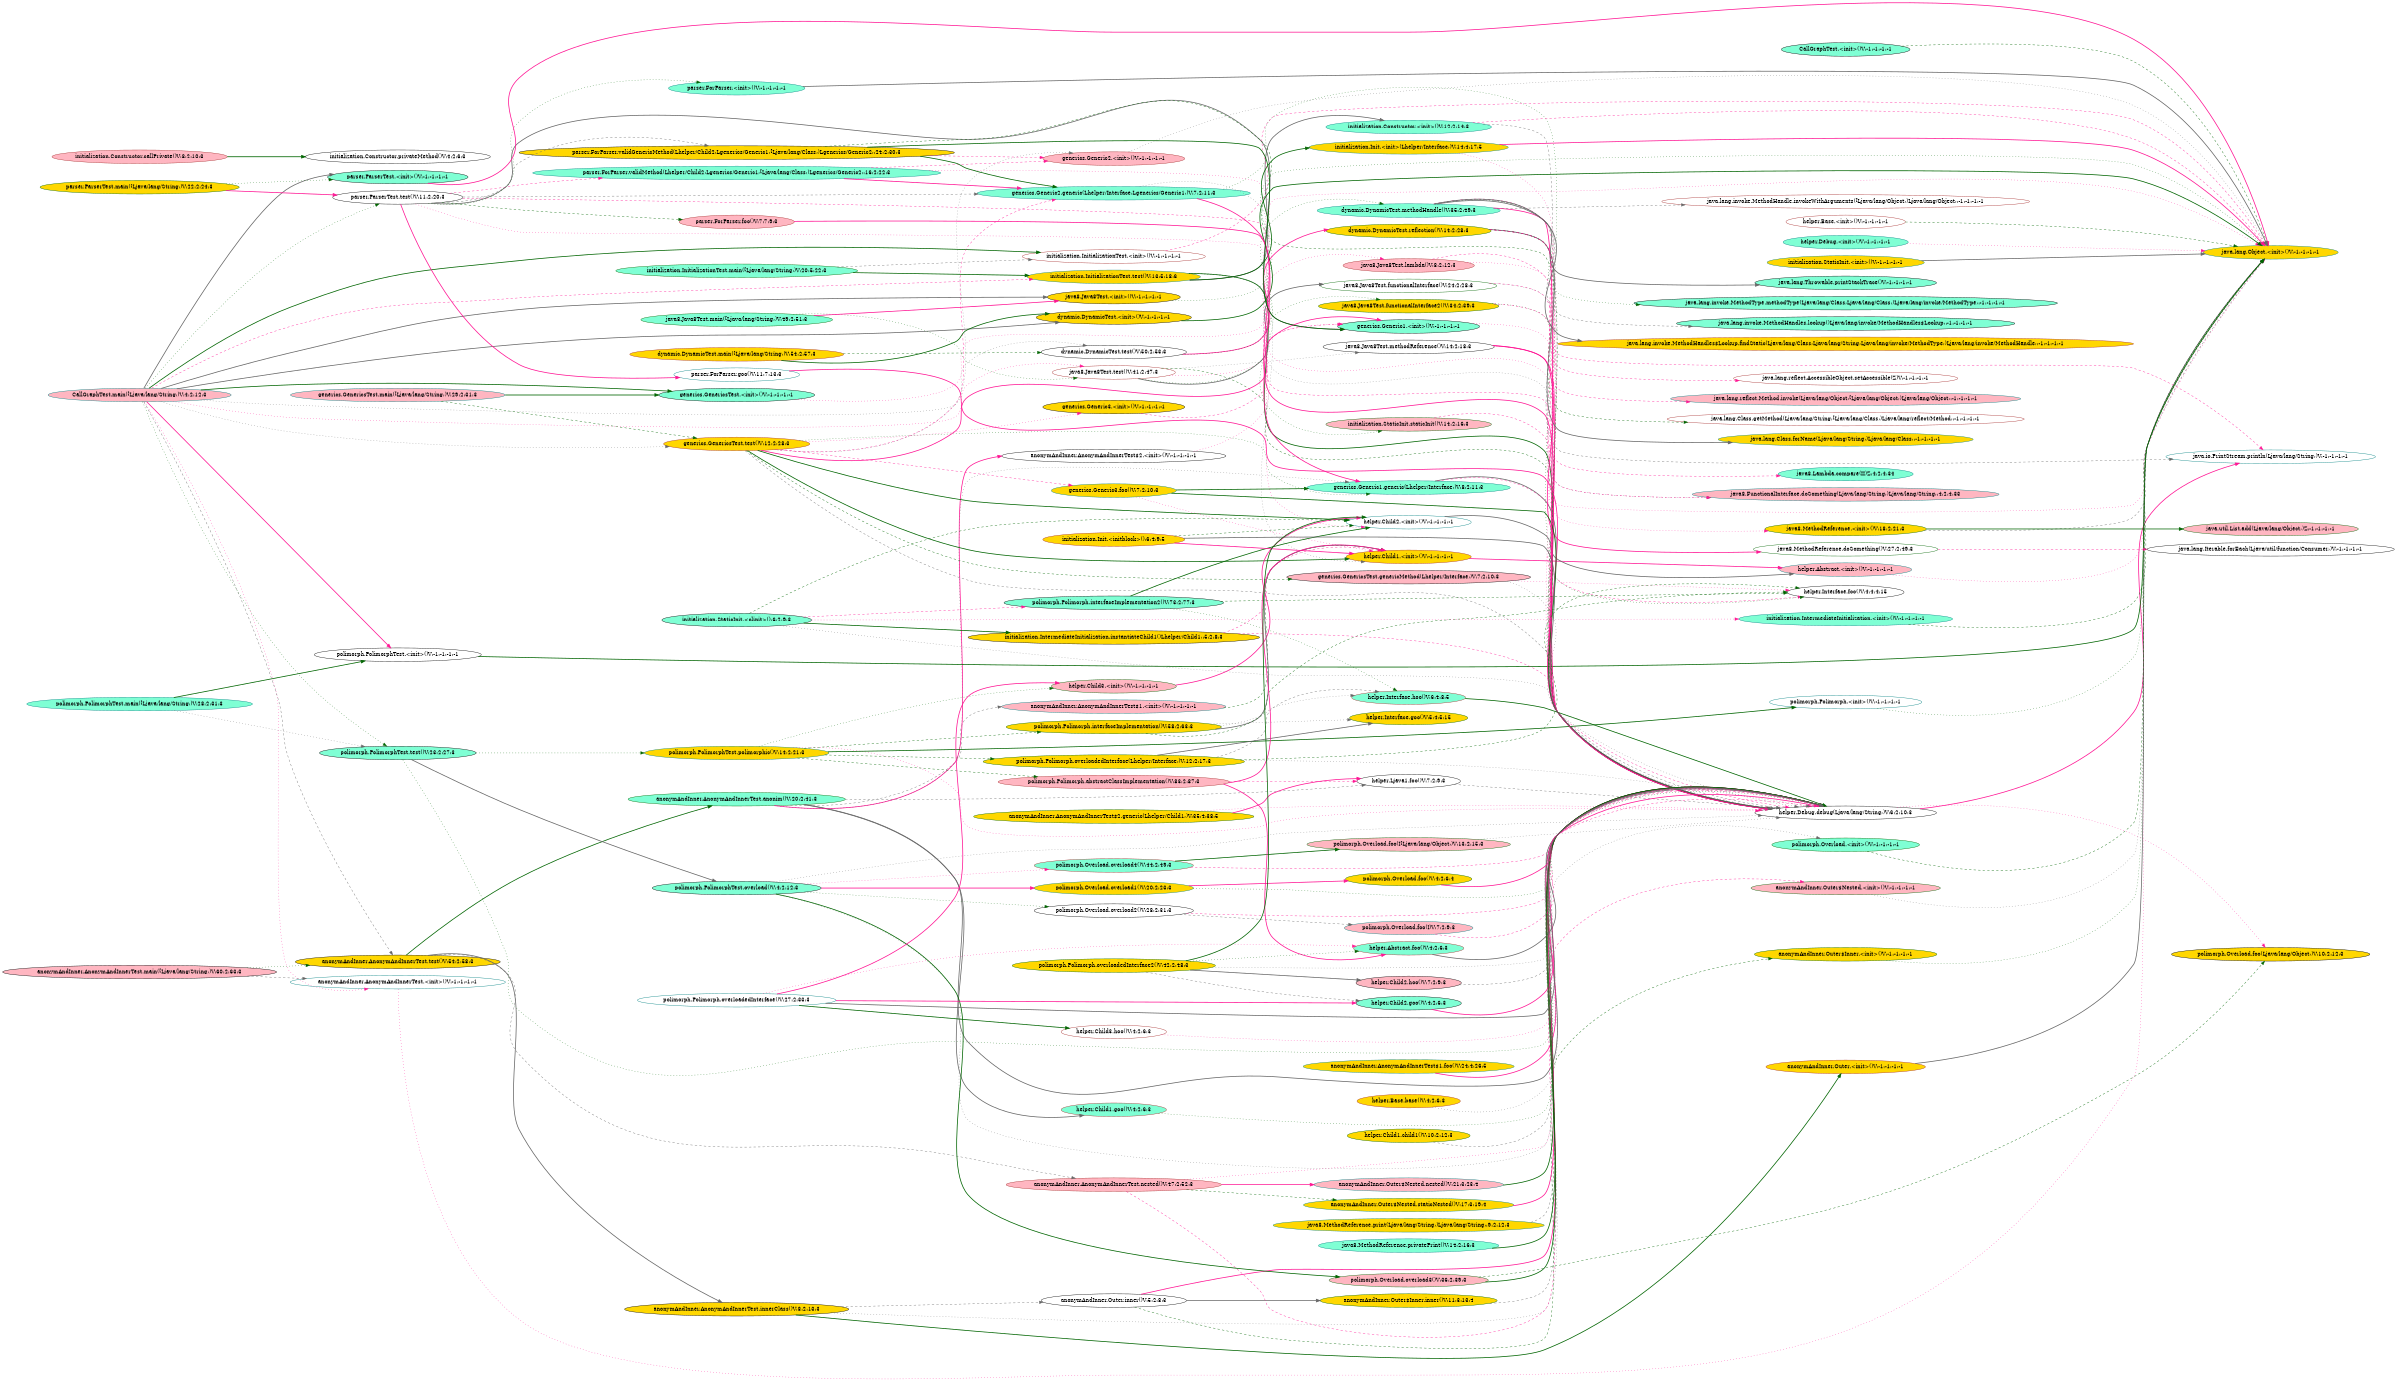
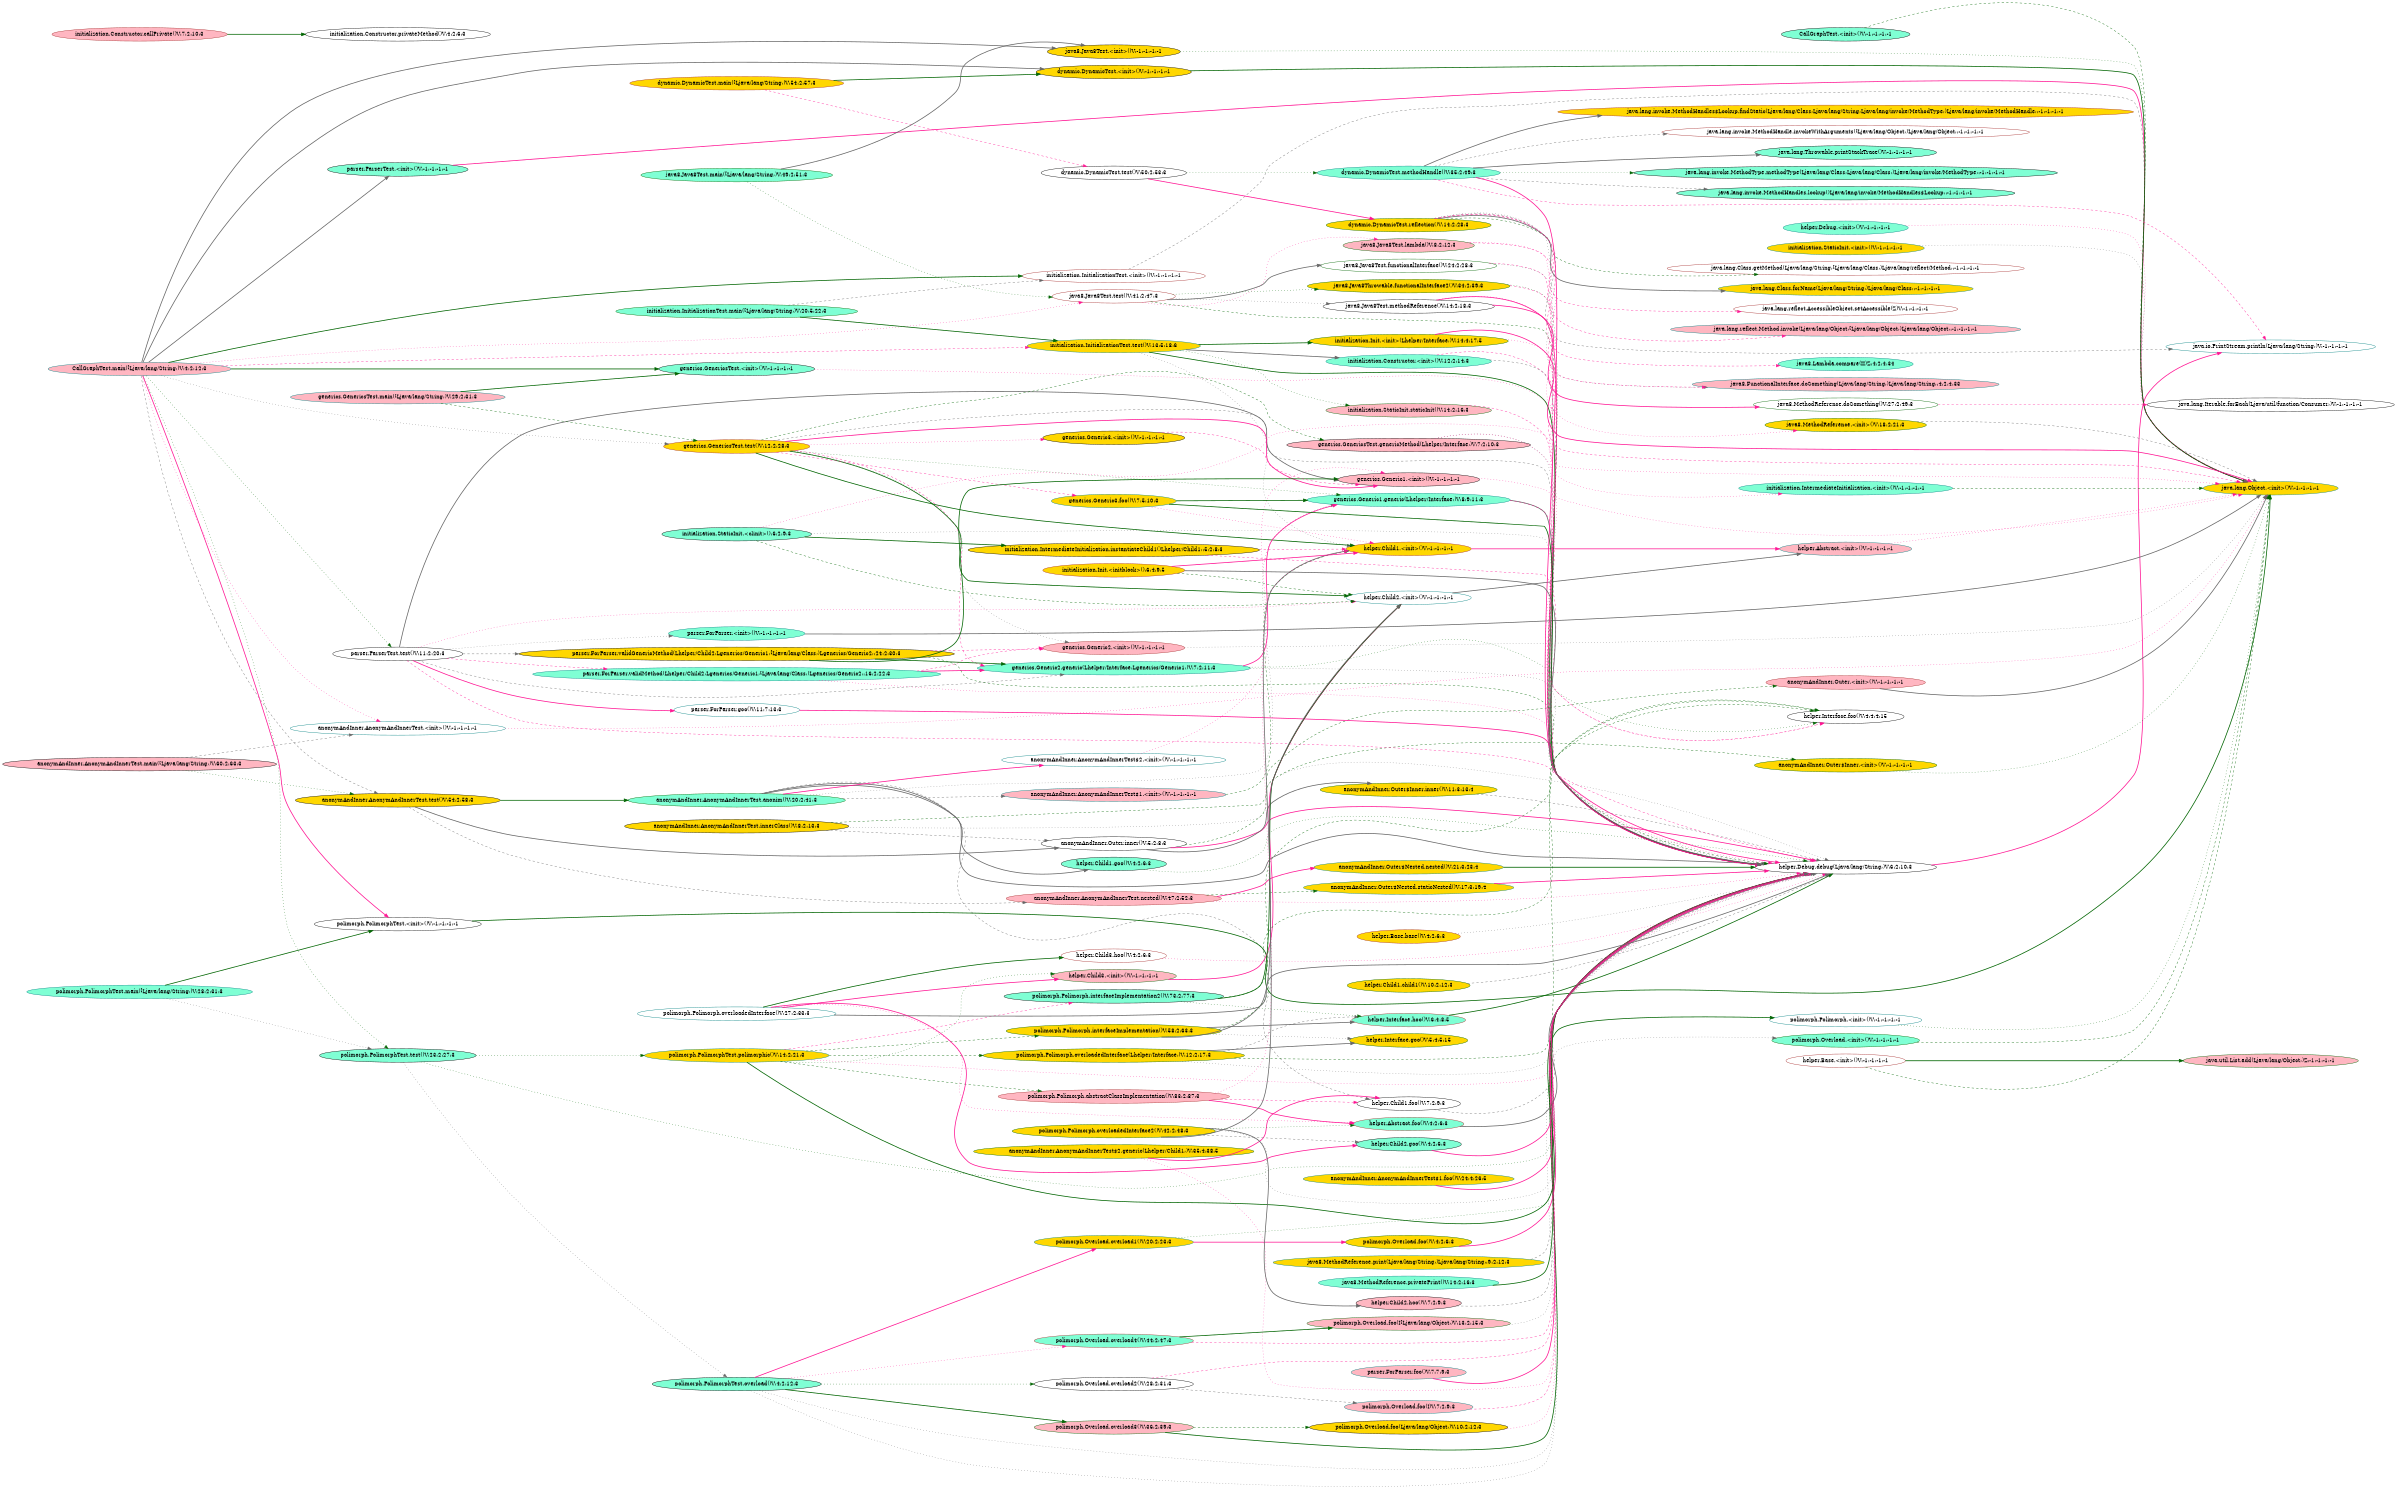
(1694, 101) -> (1824, 93)
(533, 111) -> (558, 641)
(1409, 147) -> (1409, 341)
(140, 157) -> (140, 34)
(140, 187) -> none
(560, 213) -> none
(737, 222) -> (1409, 1372)
(2061, 257) -> (2137, 264)
(1409, 266) -> (1409, 245)
(1409, 306) -> (1409, 286)
(934, 309) -> (939, 106)
(1409, 326) -> (1409, 480)
(940, 353) -> (924, 128)
(661, 414) -> none
(1114, 456) -> (1114, 760)
(1409, 488) -> (1409, 500)
(1114, 491) -> (1114, 501)
(2091, 529) -> (2042, 1061)
(913, 612) -> (920, 1030)
(1269, 700) -> (1266, 812)
(1284, 705) -> (1278, 1025)
(1267, 770) -> (1270, 1052)
(1409, 781) -> (1409, 1104)
(2101, 823) -> (1550, 1091)
(560, 826) -> (550, 1232)
(1114, 865) -> (1114, 1341)
(1409, 879) -> (1409, 1242)
(1846, 888) -> none
(1846, 1067) -> (1846, 682)
(1114, 1110) -> (1114, 864)
(526, 1140) -> (732, 855)
(1409, 1185) -> (1409, 867)
(1373, 1357) -> (1290, 753)
